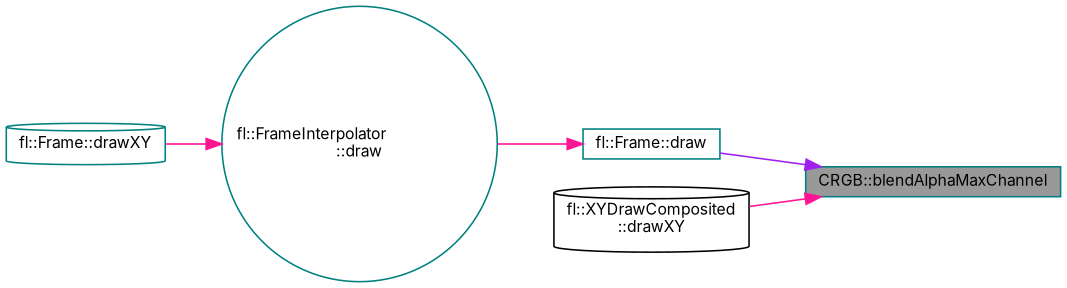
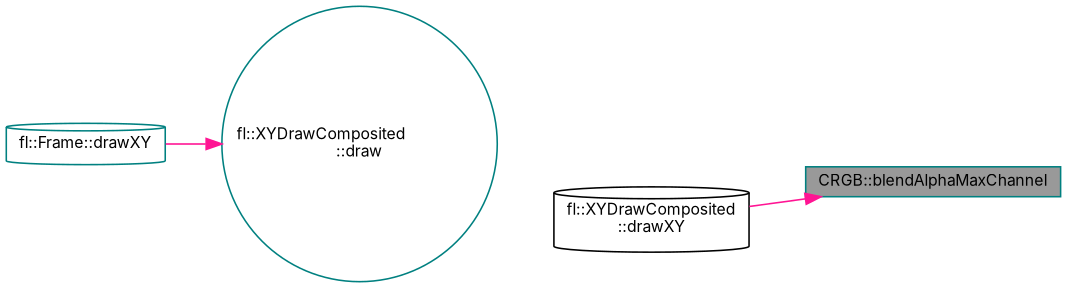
(360, 144) -> (360, 144)
(651, 144) -> none
